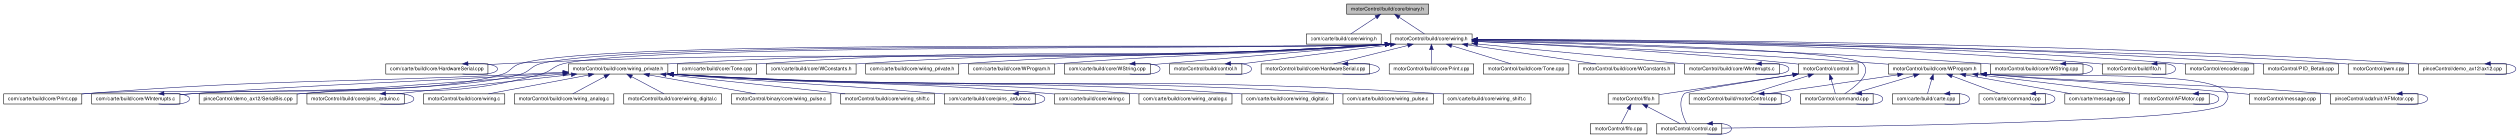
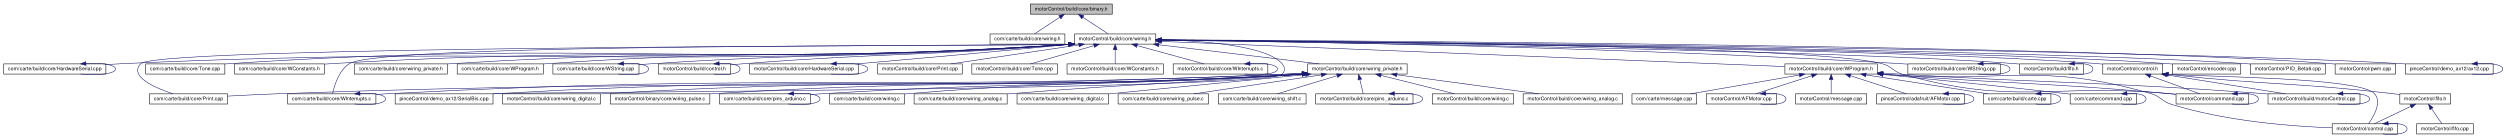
(888, 99) -> none
